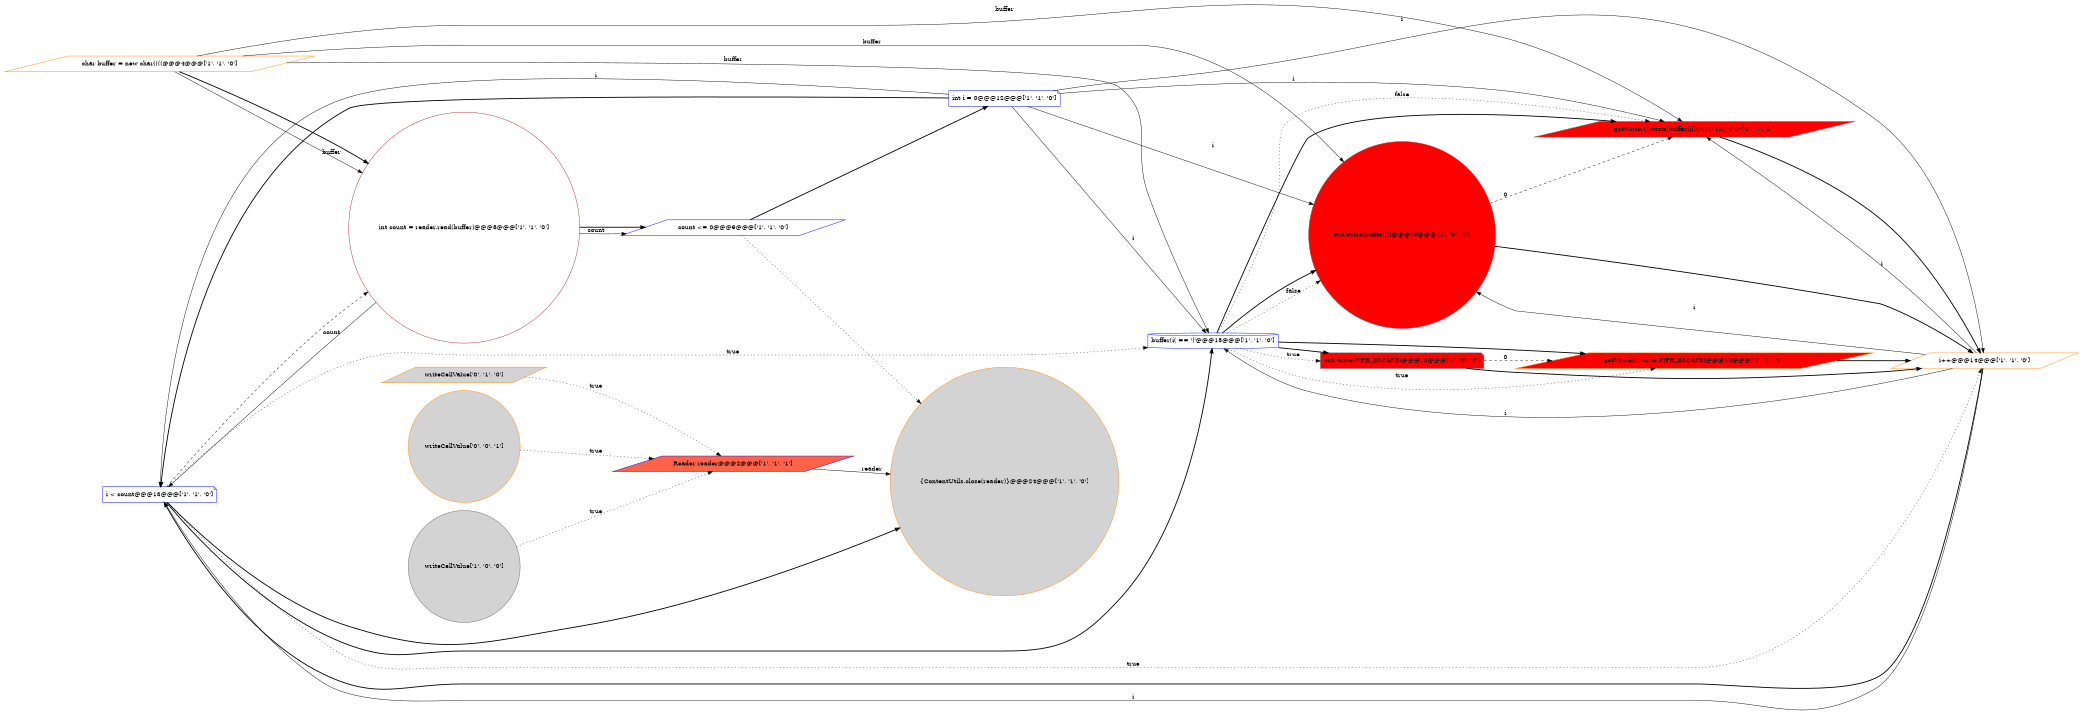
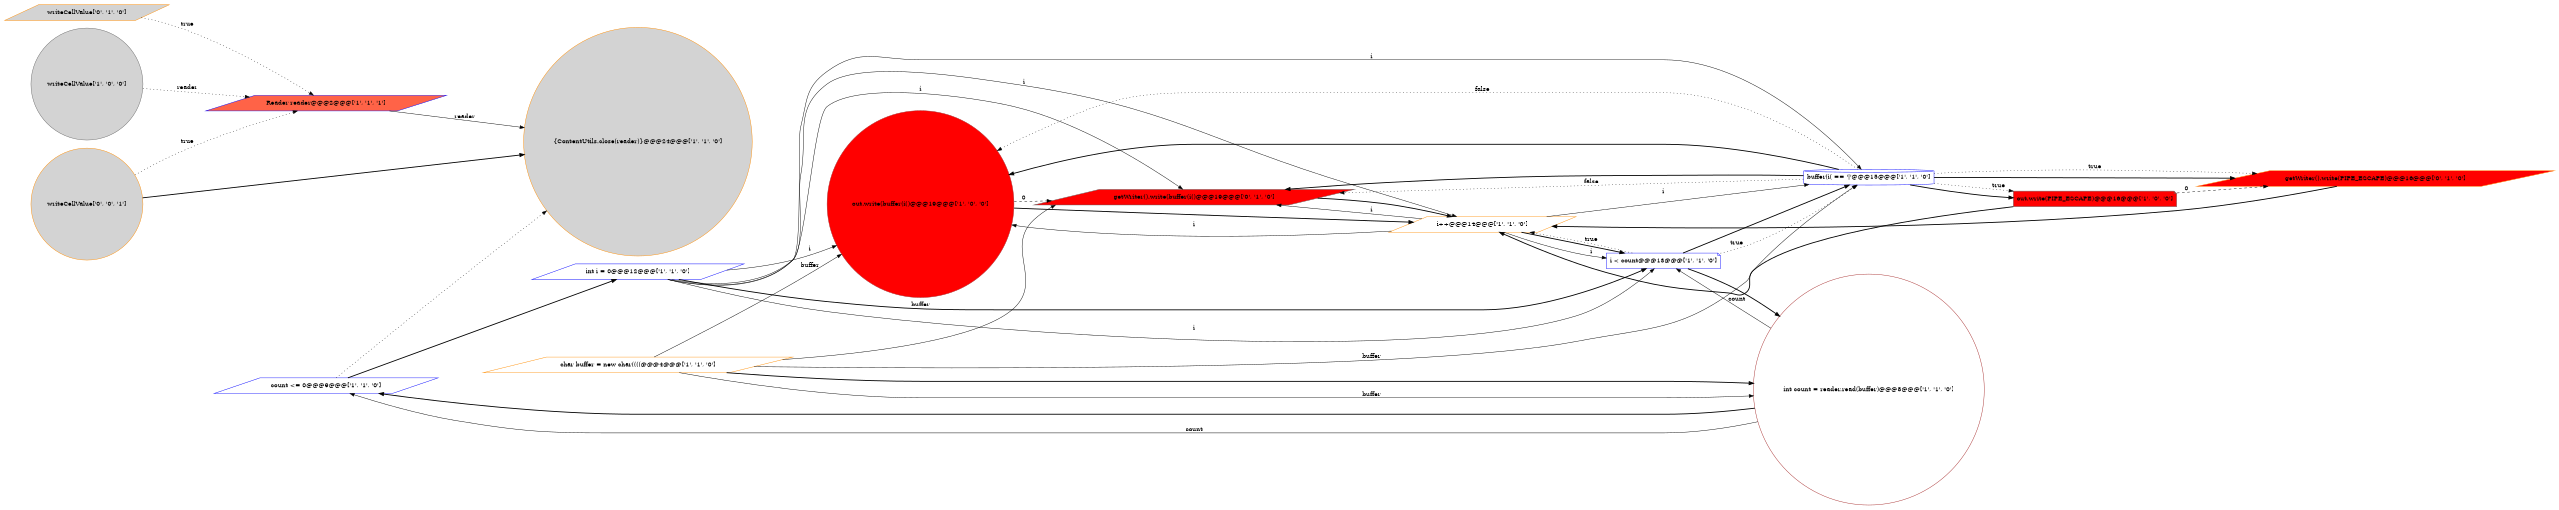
(1005, 99) -> (638, 272)
(261, 386) -> (1731, 287)
(596, 512) -> (187, 88)
(518, 637) -> (331, 176)
